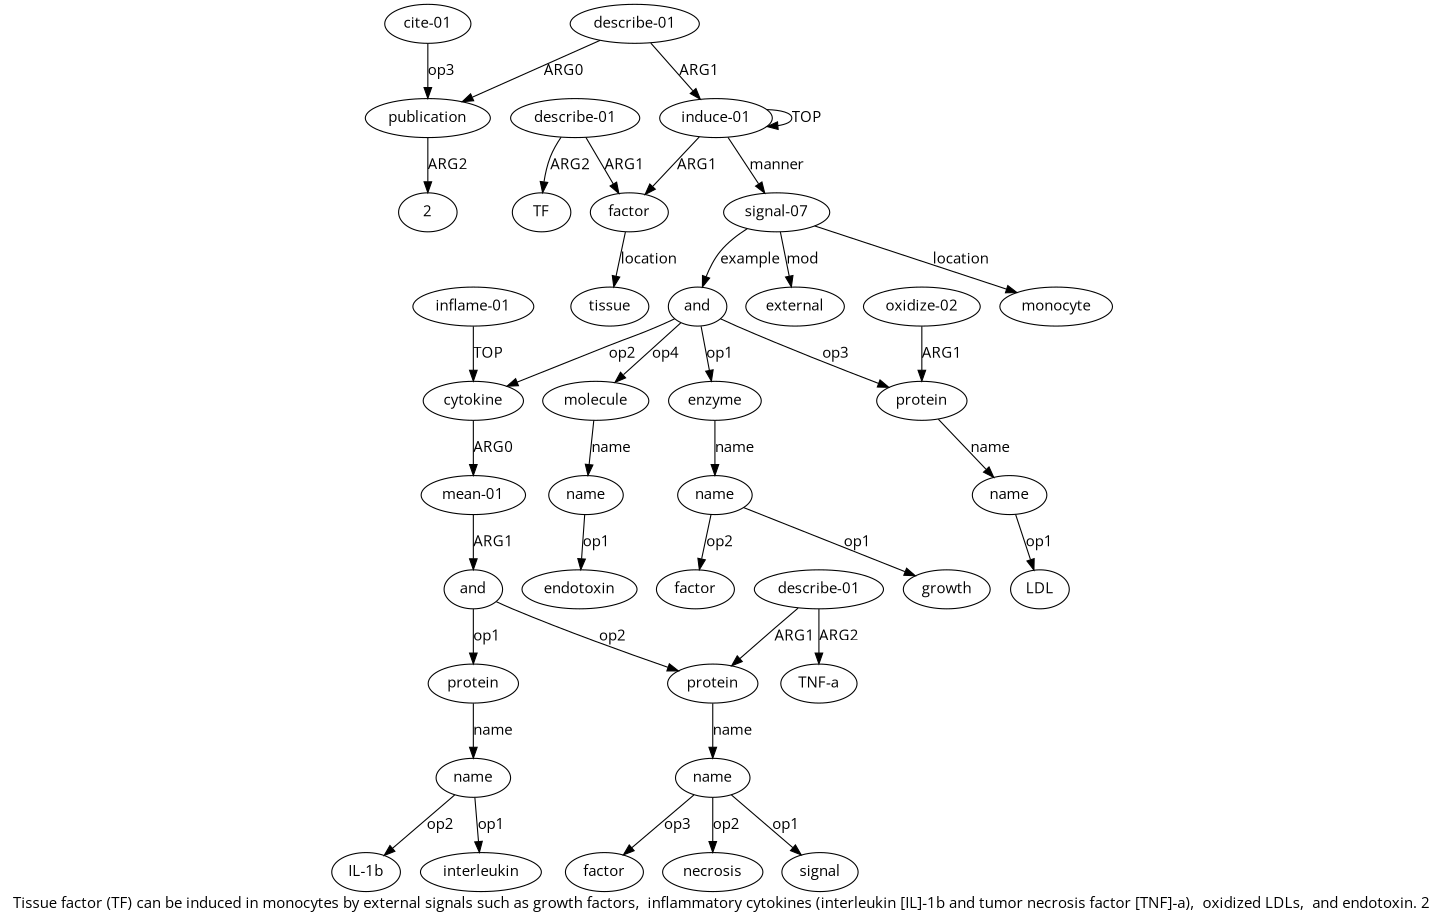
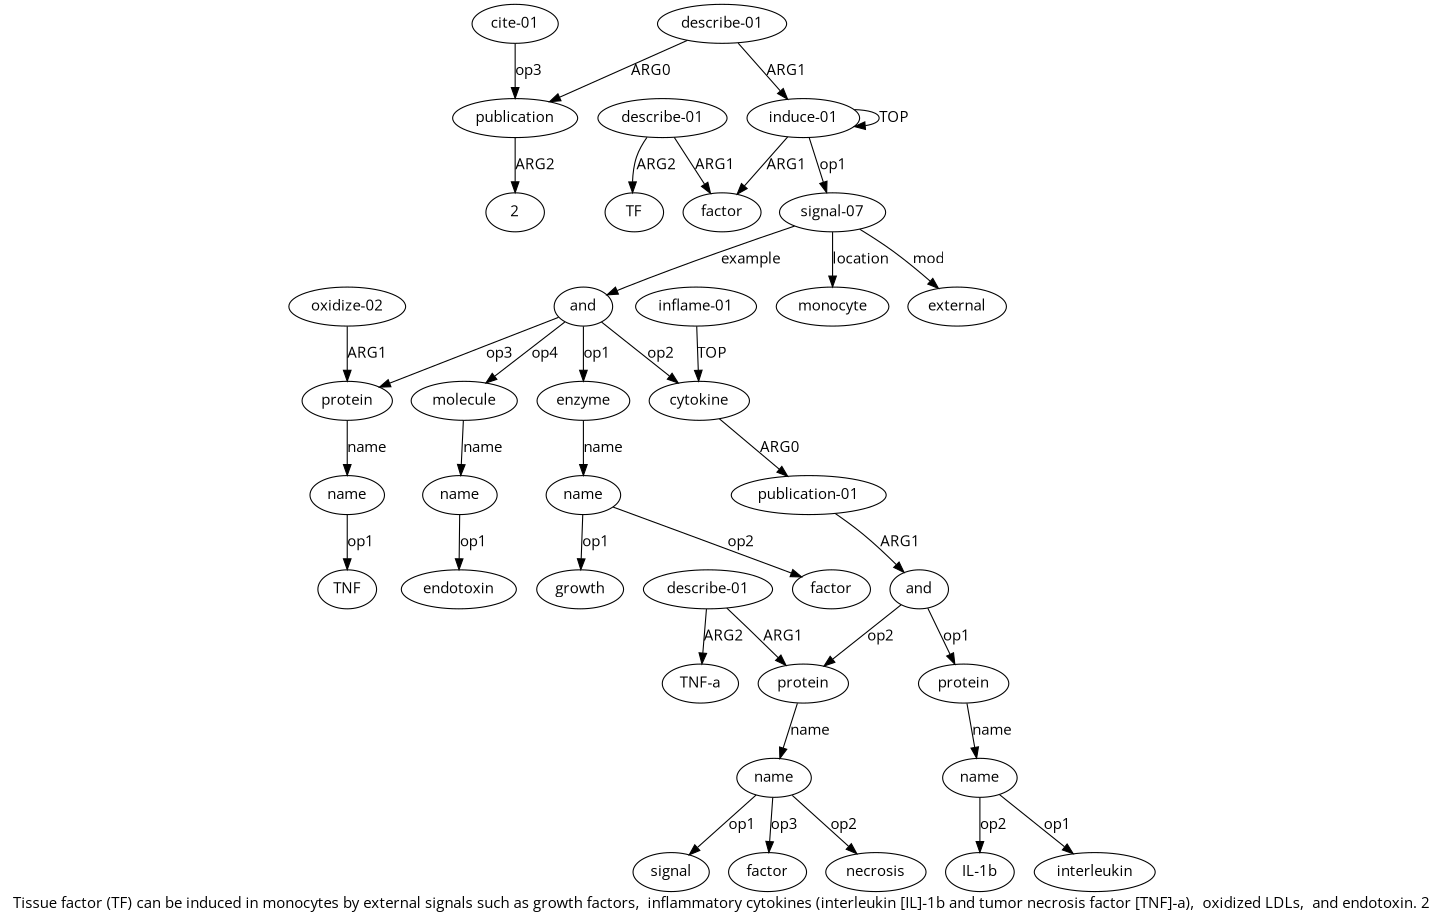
(777, 165) -> (833, 165)
(610, 307) -> none
(473, 495) -> (809, 495)
(1040, 589) -> (347, 589)
